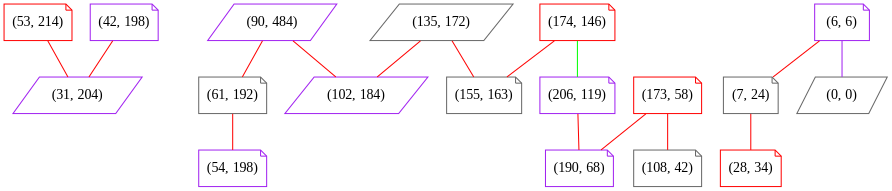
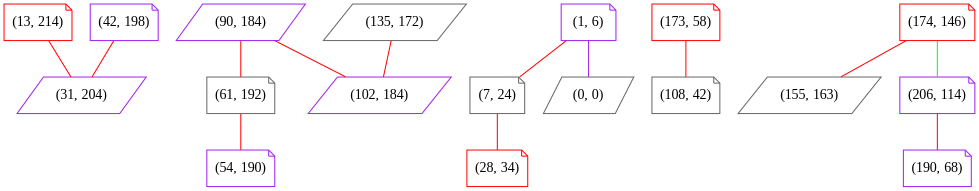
(38, 22) -> (38, 22)
(272, 22) -> (241, 22)
(842, 22) -> (589, 22)
(463, 59) -> none
(484, 95) -> (810, 95)
(577, 95) -> (937, 95)
(623, 132) -> none
(233, 168) -> (241, 168)
